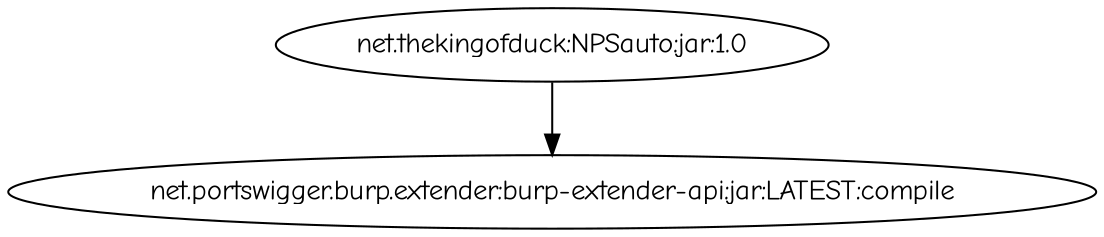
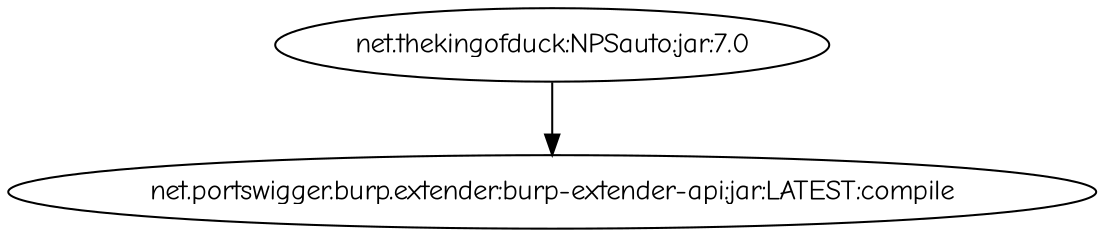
(552, 45) -> (552, 45)
